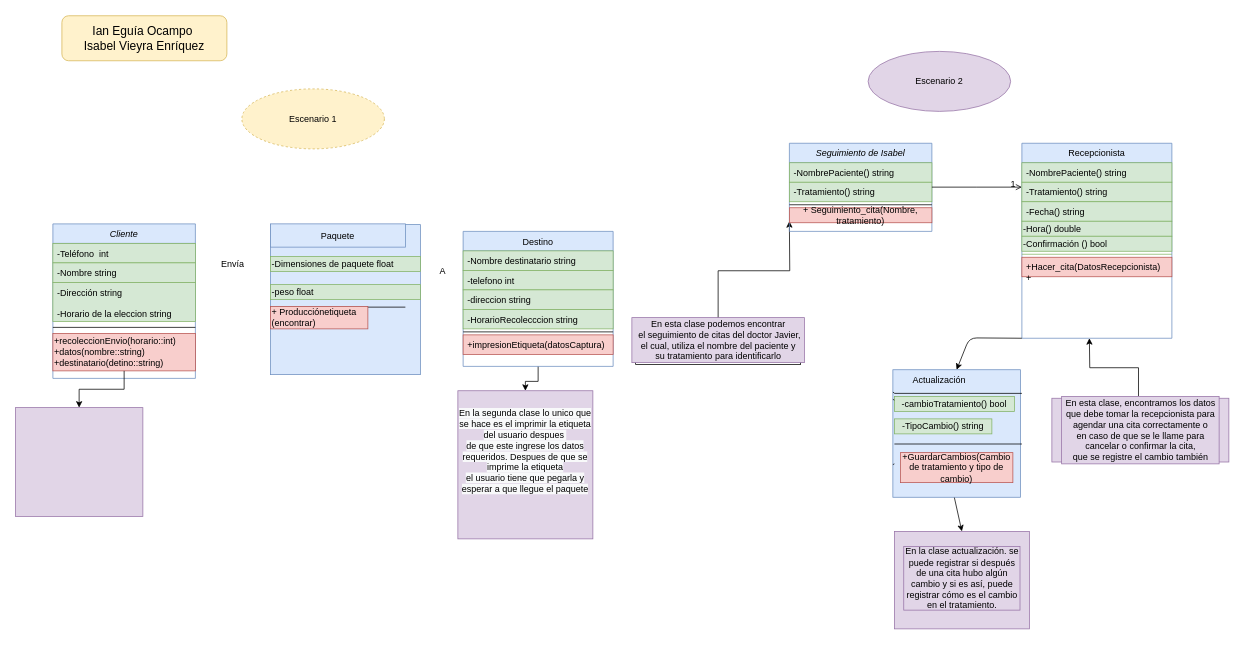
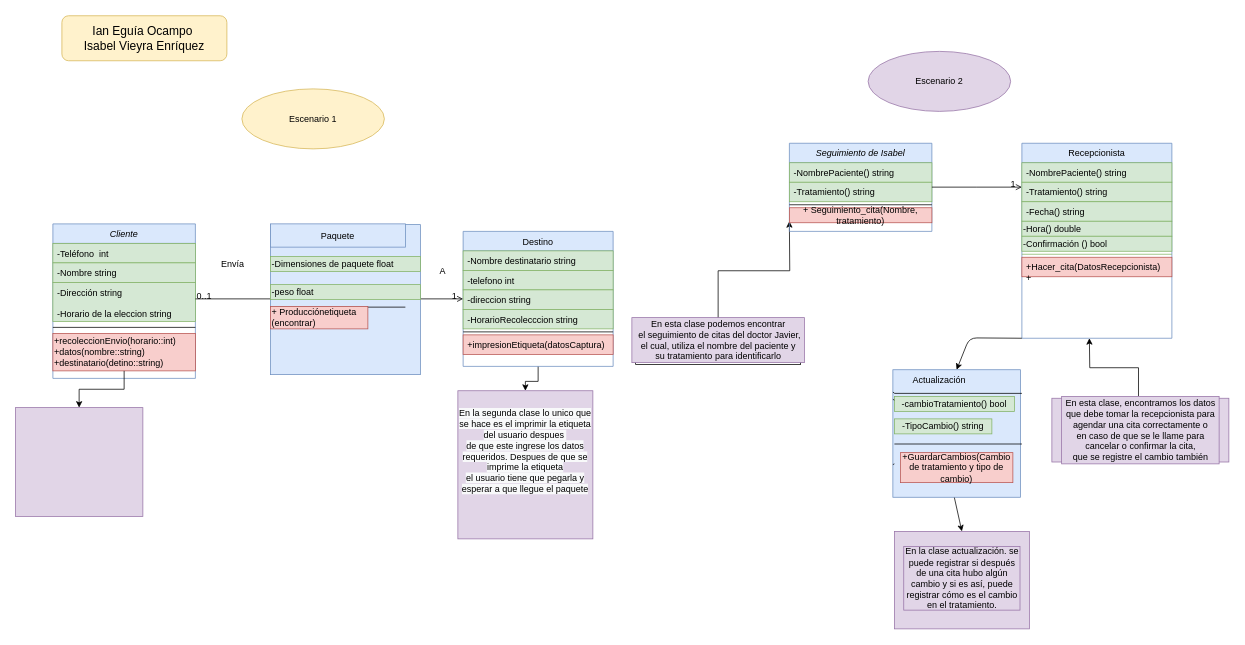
(313, 119) -> (313, 119)
none -> (205, 299)
